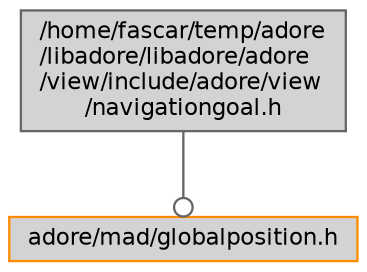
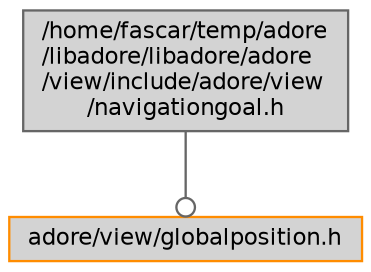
(183, 239) -> (186, 239)
